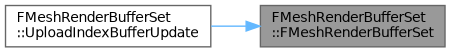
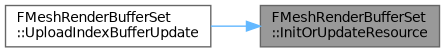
(353, 26) -> (350, 26)
